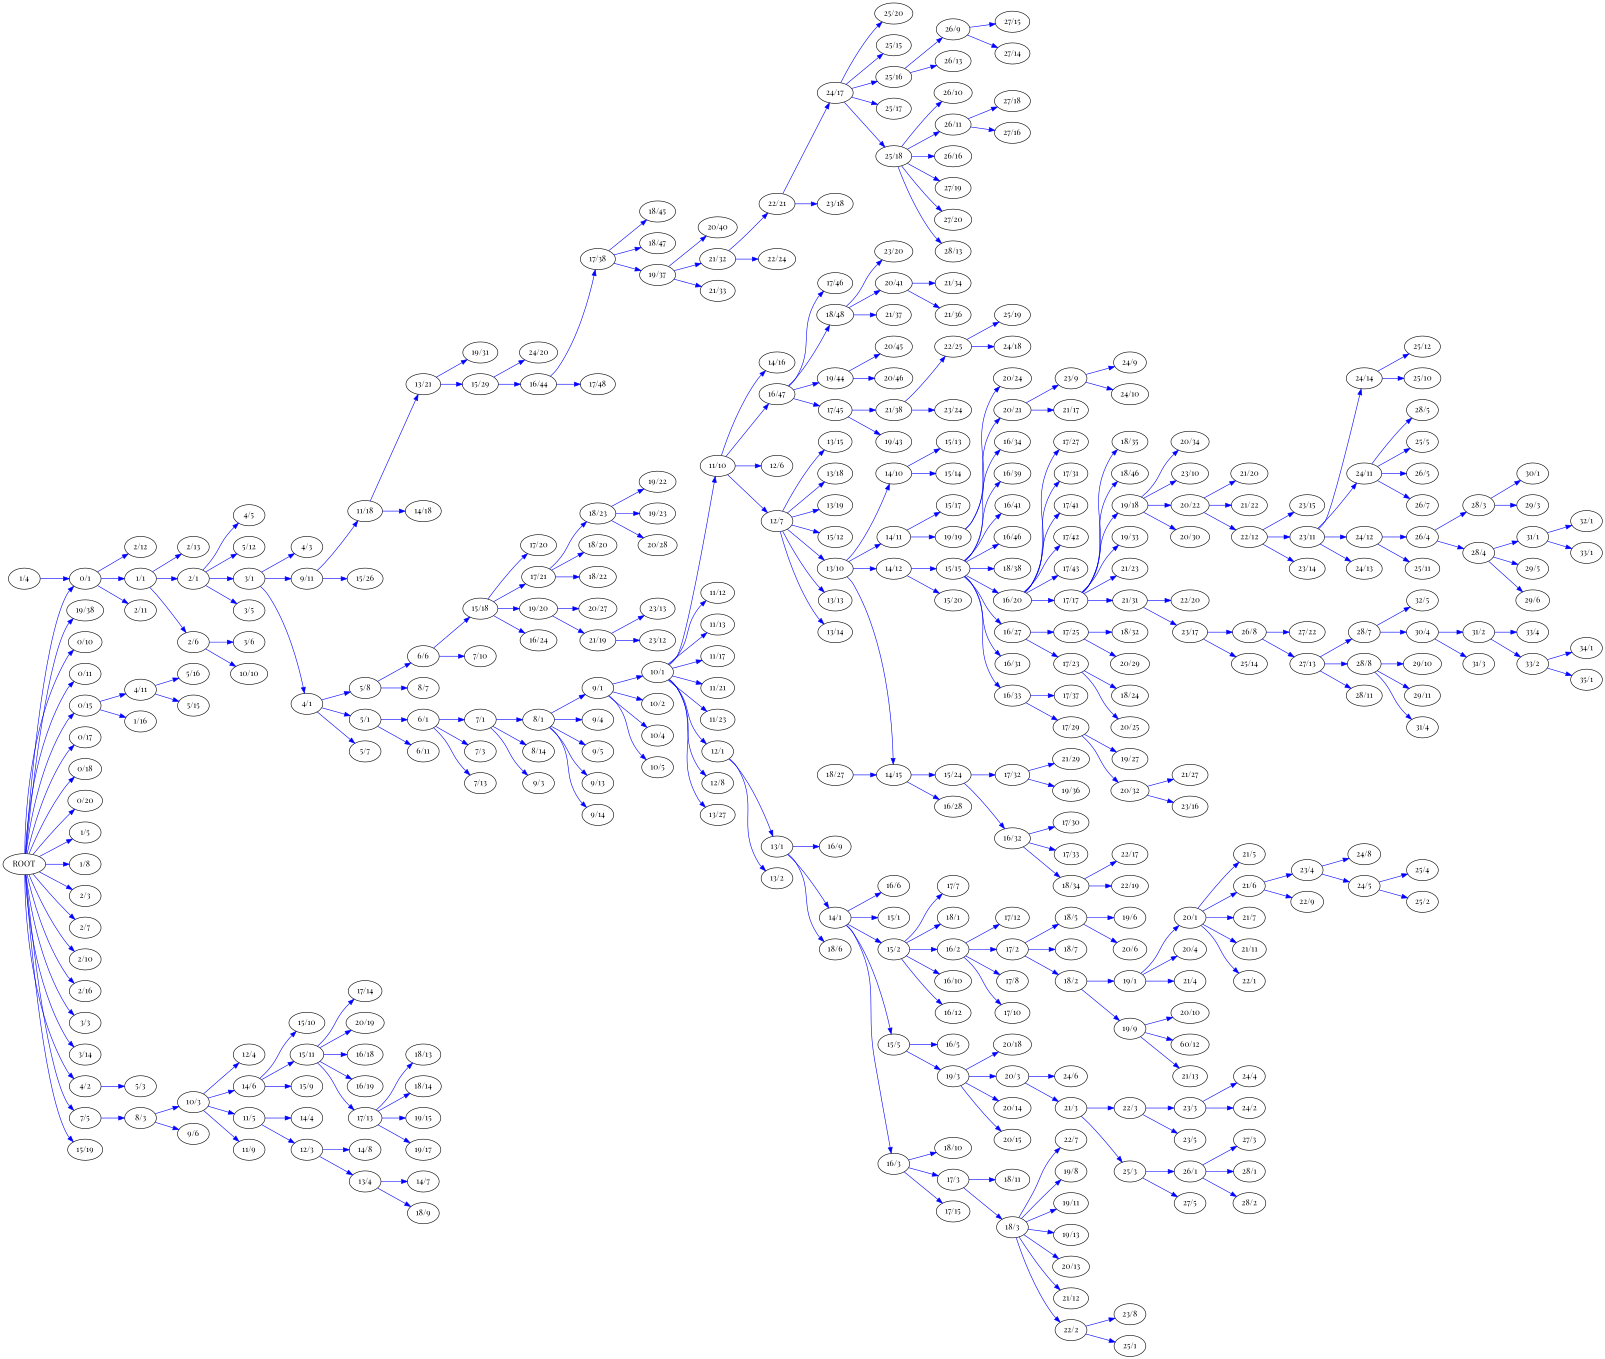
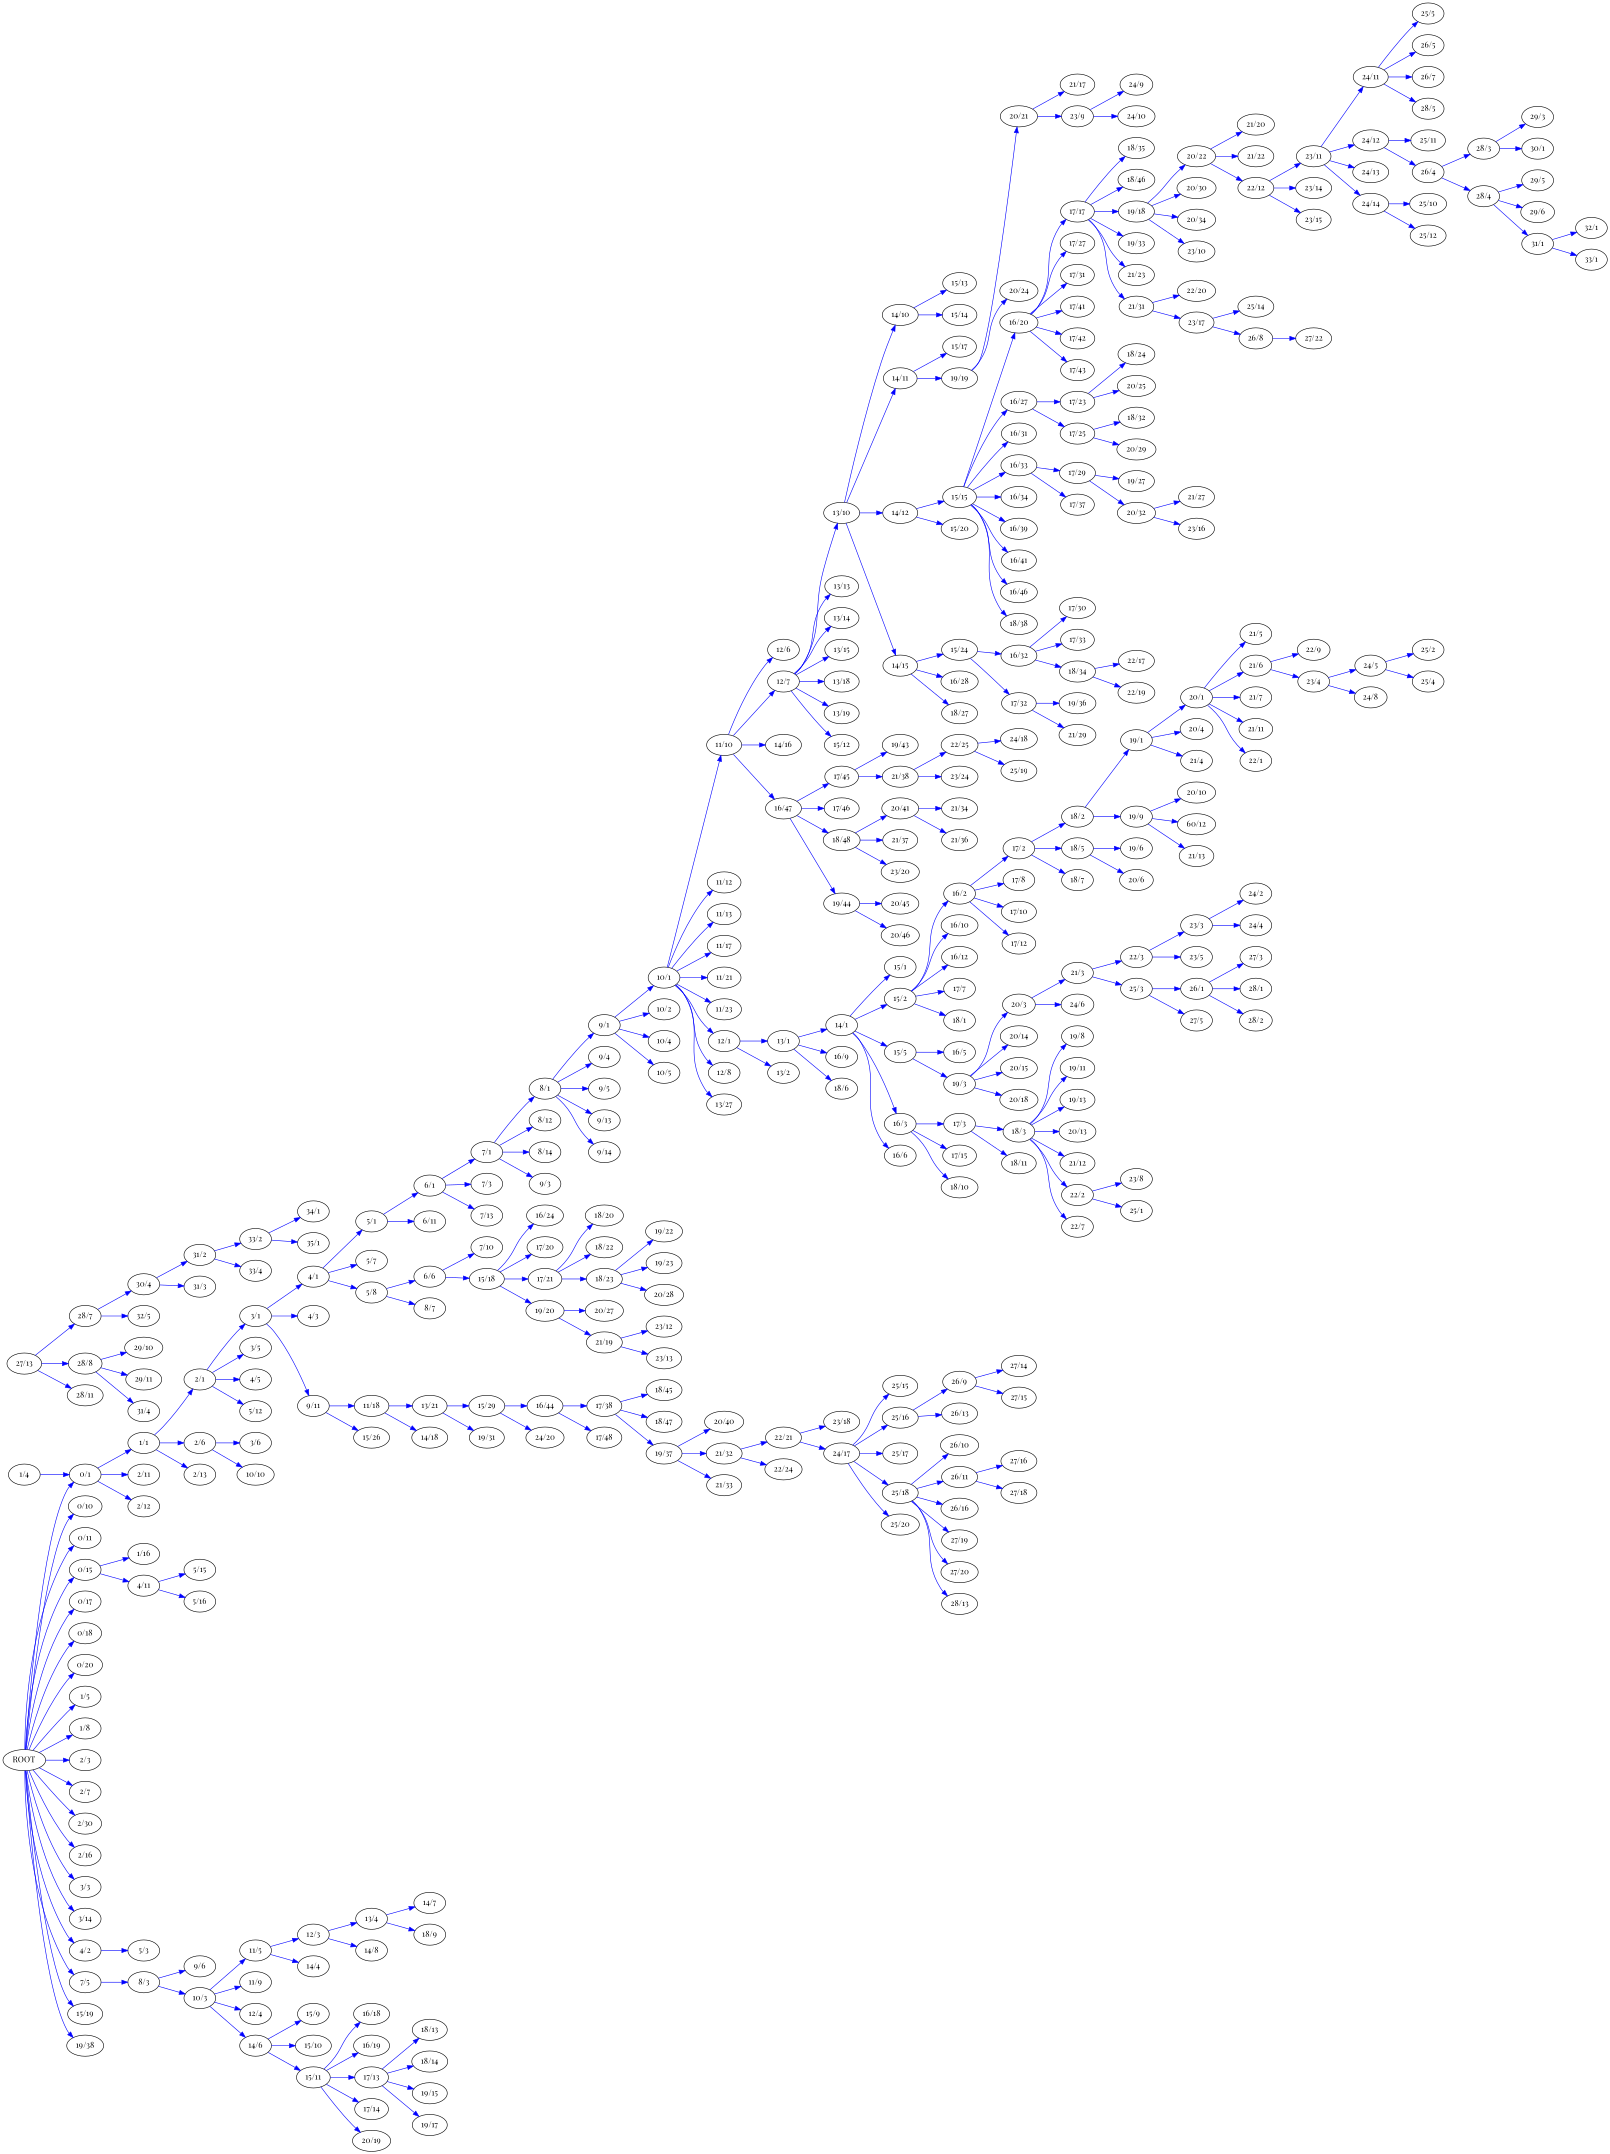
(1276, 647) -> none
(862, 775) -> (927, 687)
(85, 959) -> (85, 1824)
none -> (545, 1120)
